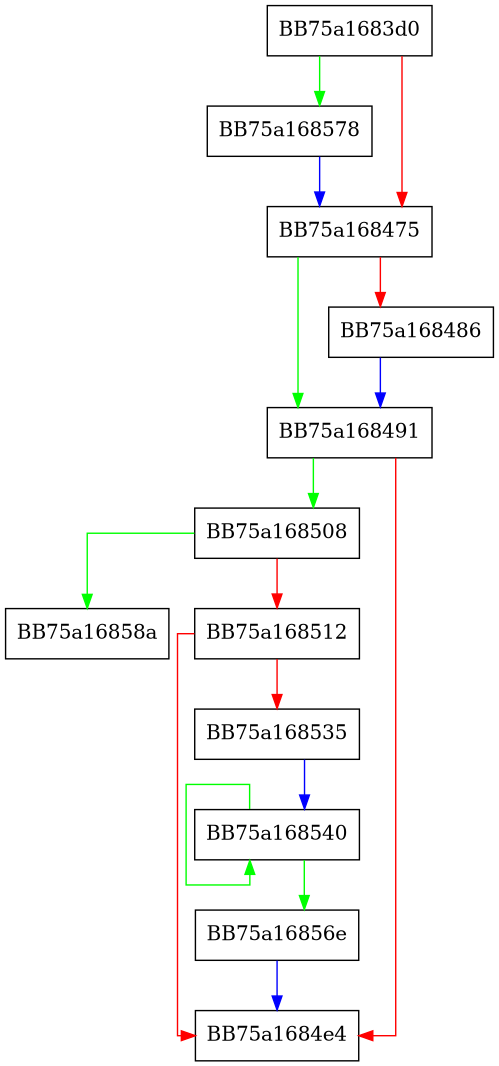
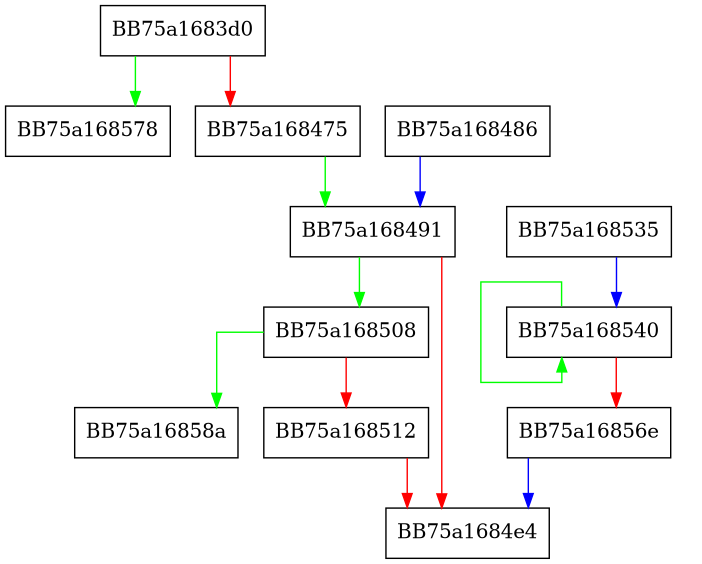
(320, 174) -> none
(380, 275) -> none
(277, 677) -> none
(304, 878) -> (616, 375)
